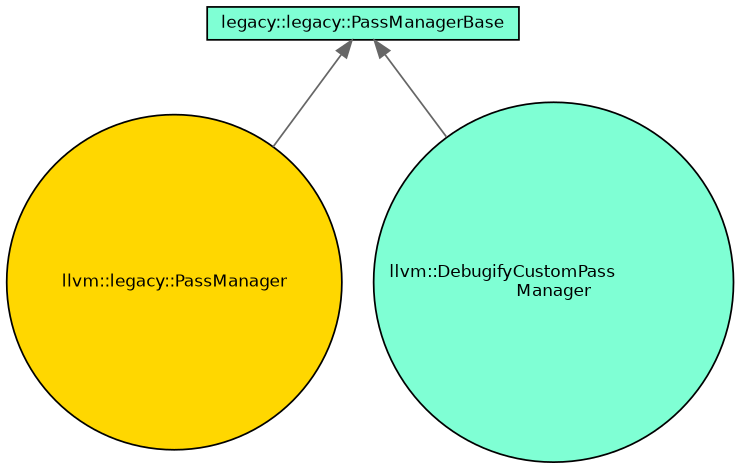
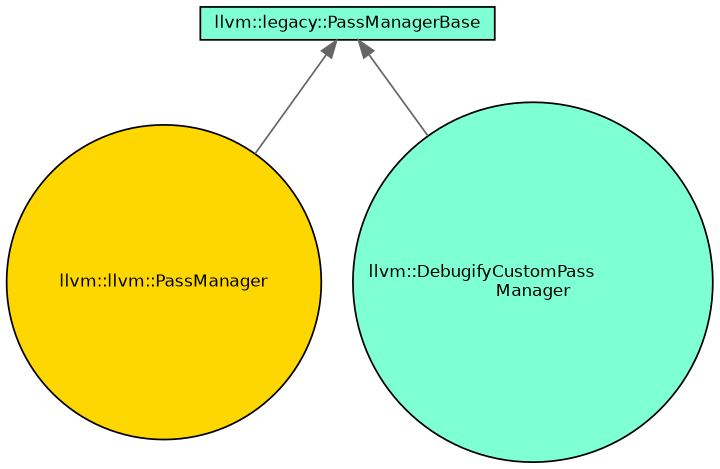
(363, 23) -> (348, 23)
(174, 282) -> (164, 282)
